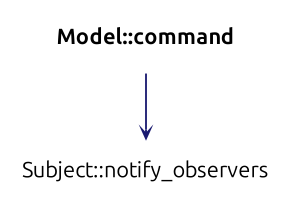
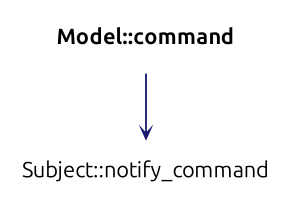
(146, 172) -> (146, 172)
